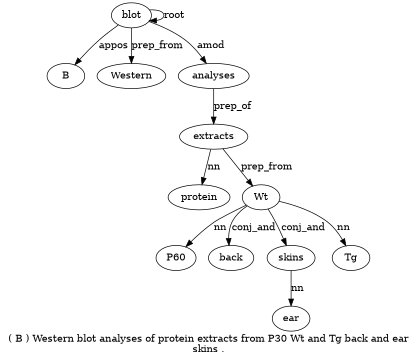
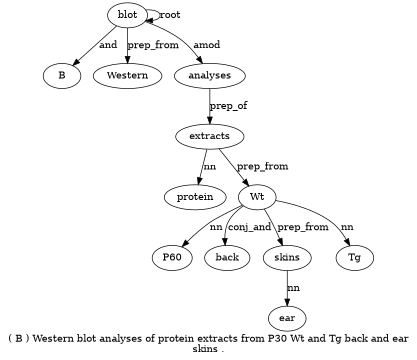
(114, 46) -> (108, 46)
(303, 228) -> (303, 228)
